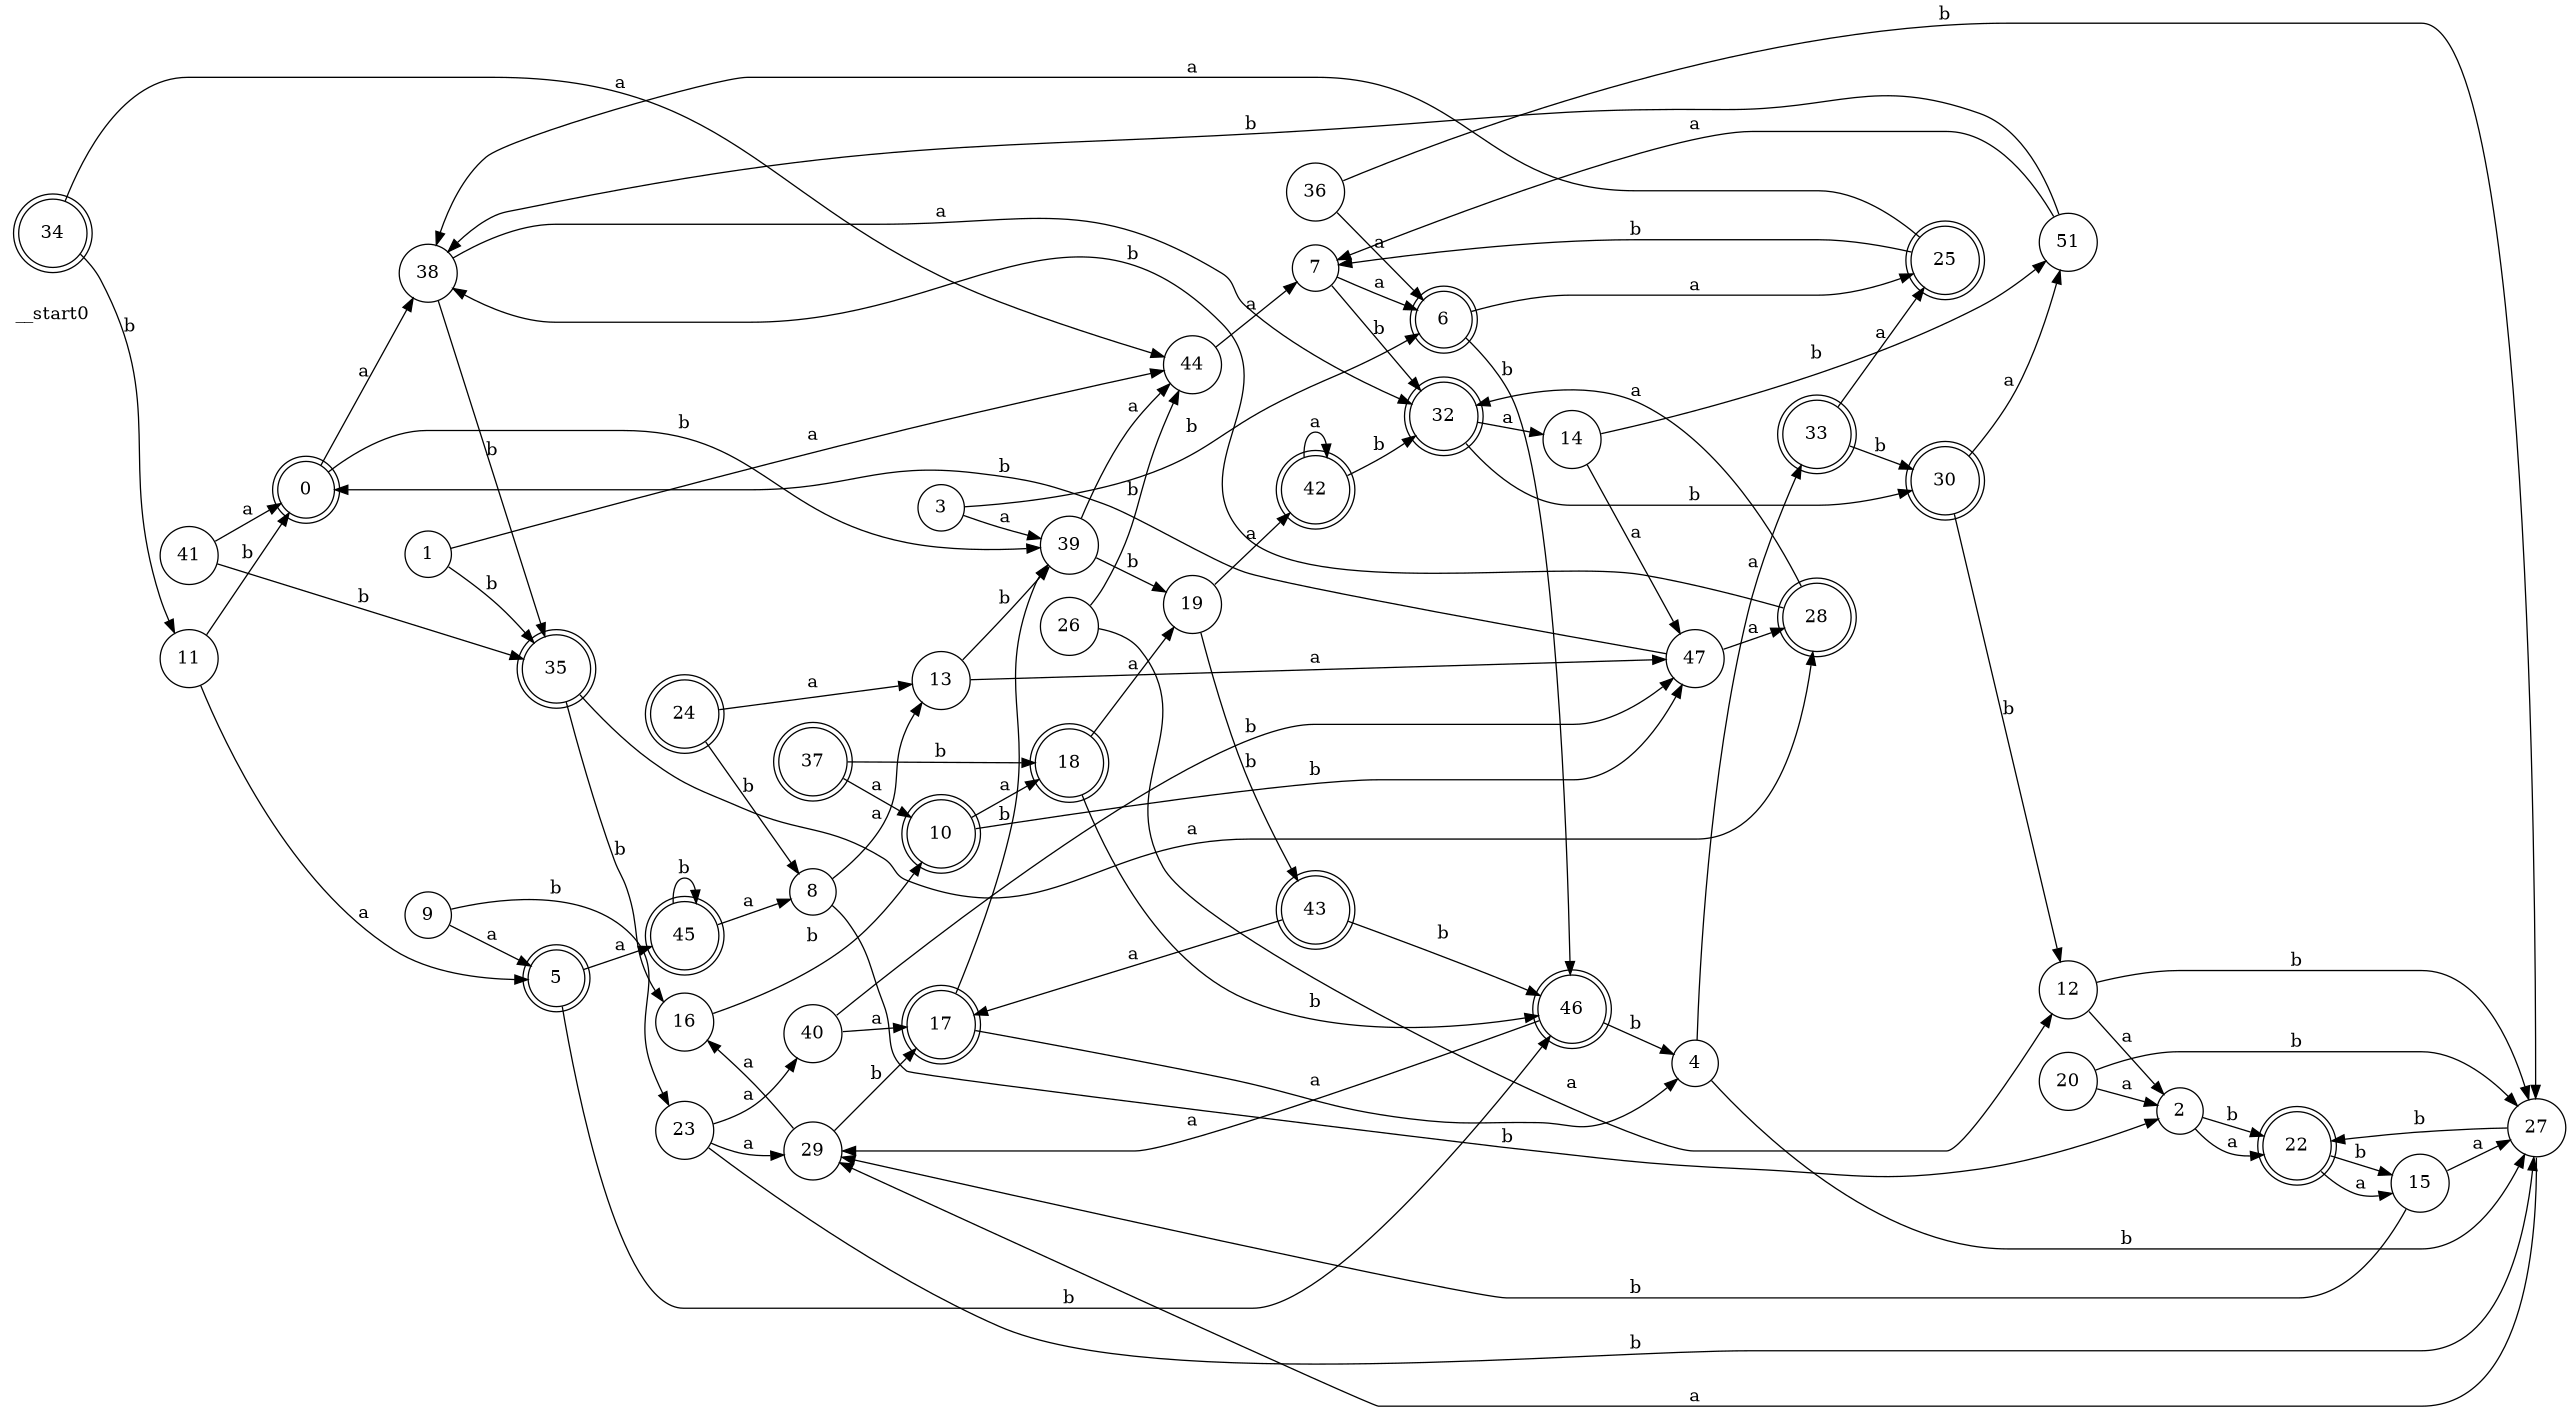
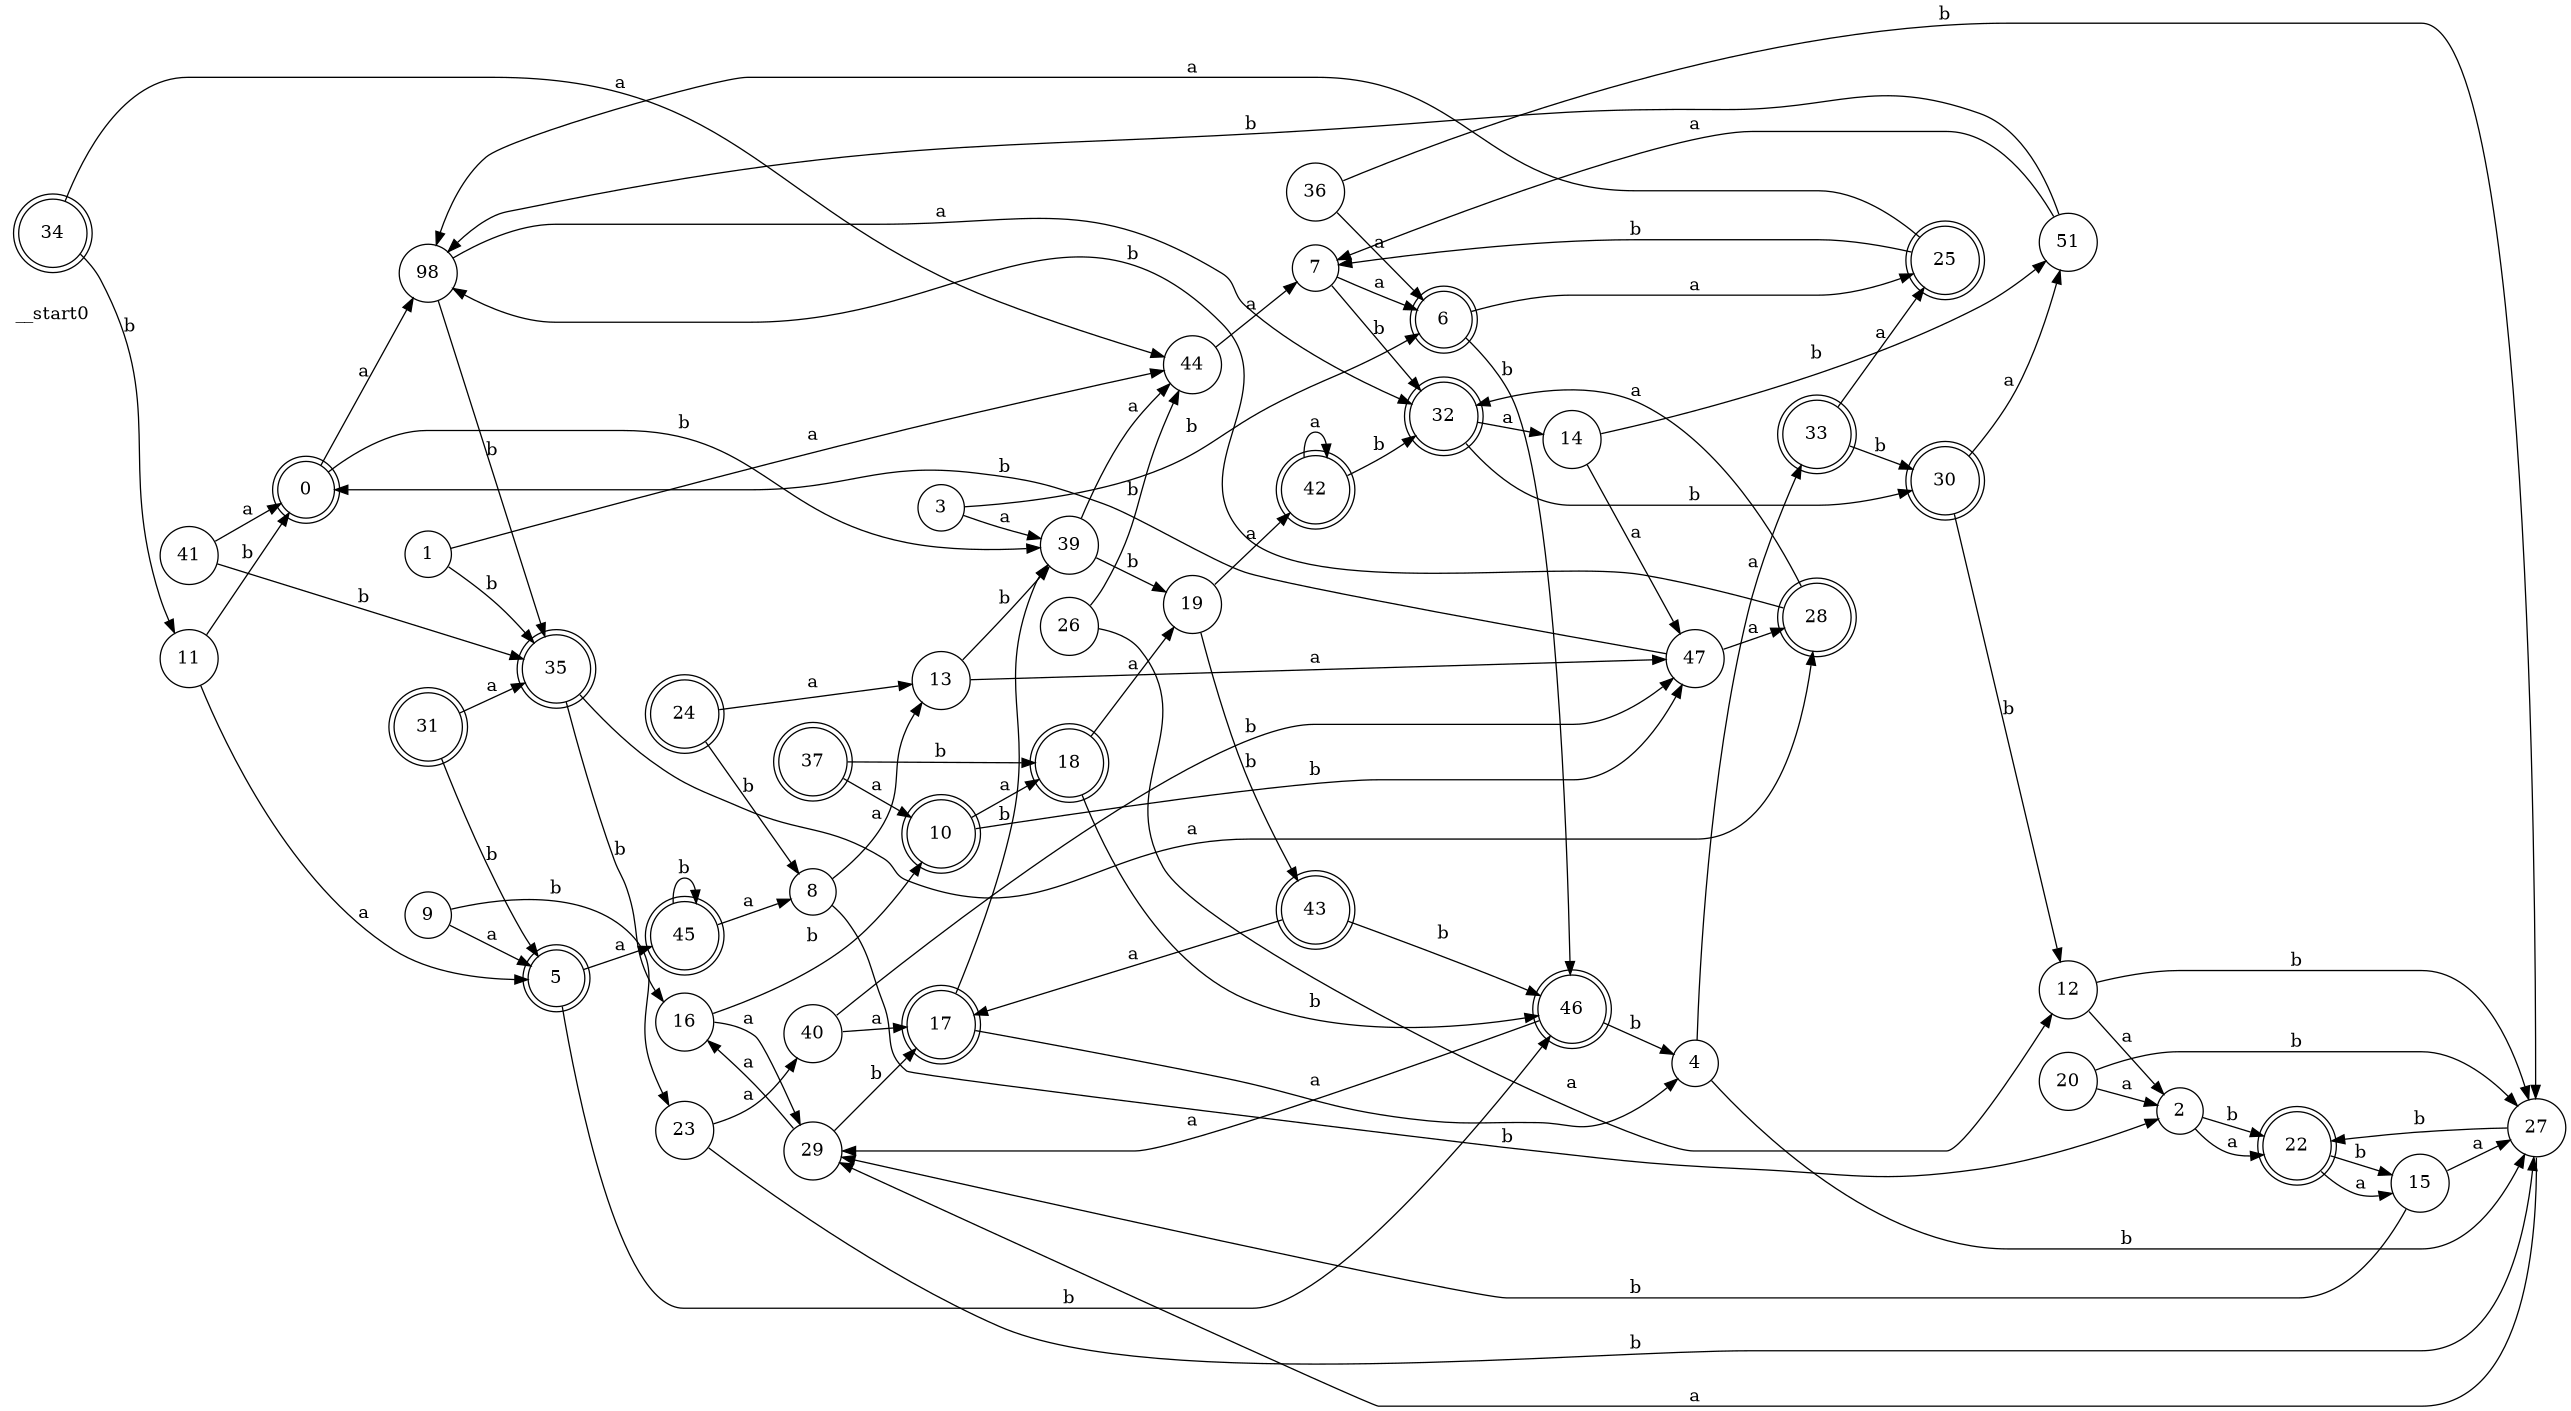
(428, 273) -> (428, 273)
none -> (428, 727)
(740, 1153) -> (767, 1054)
